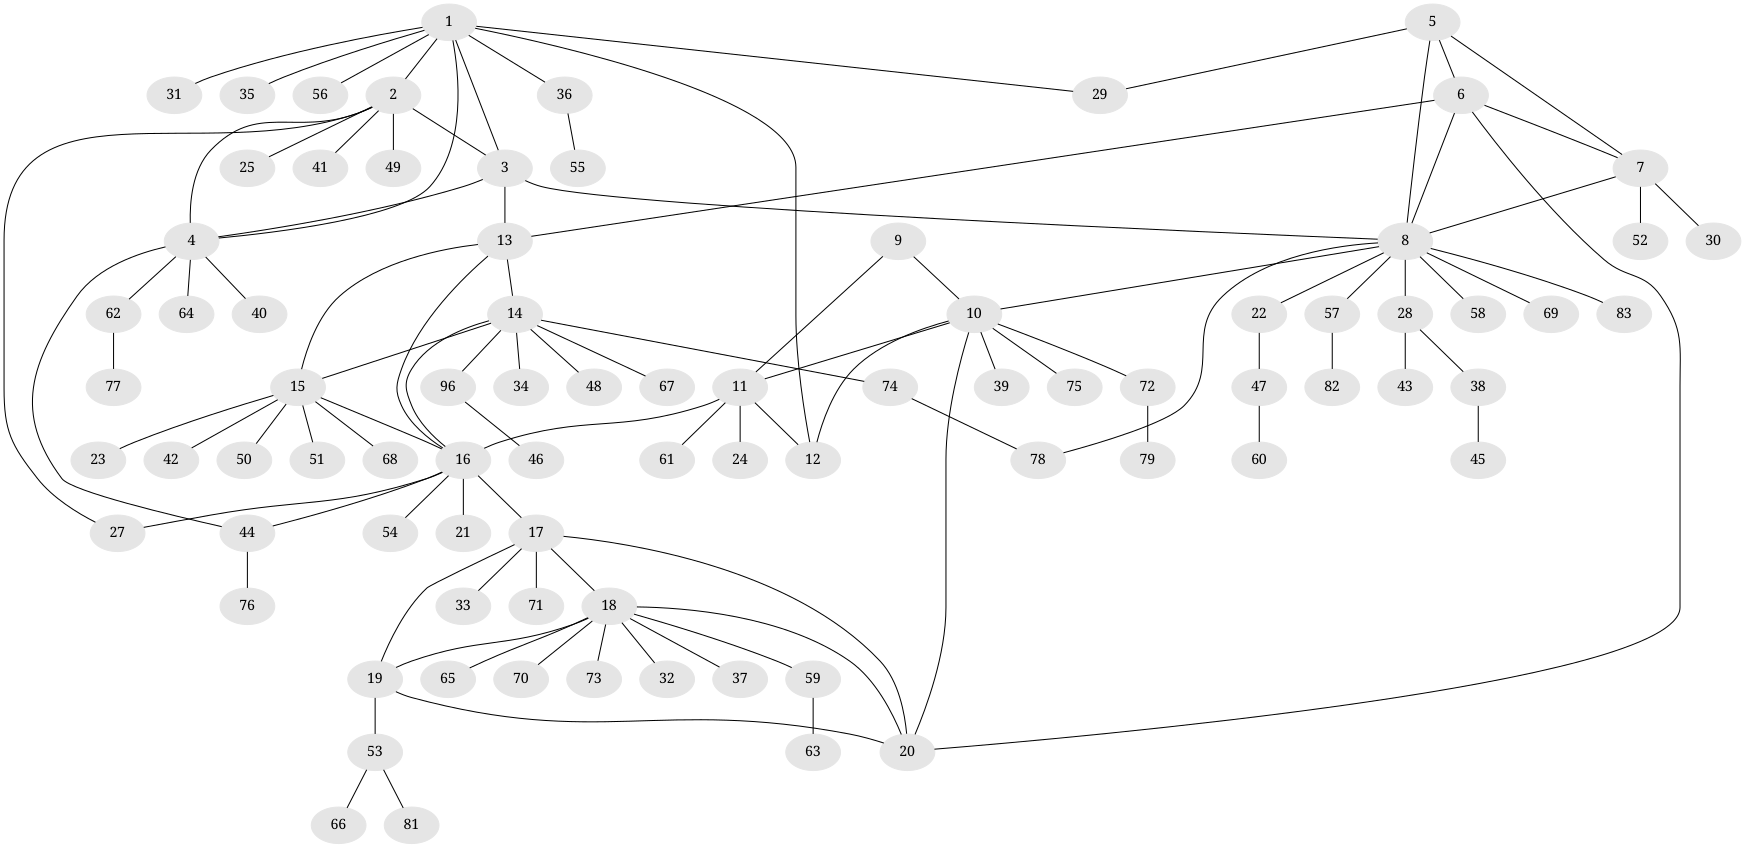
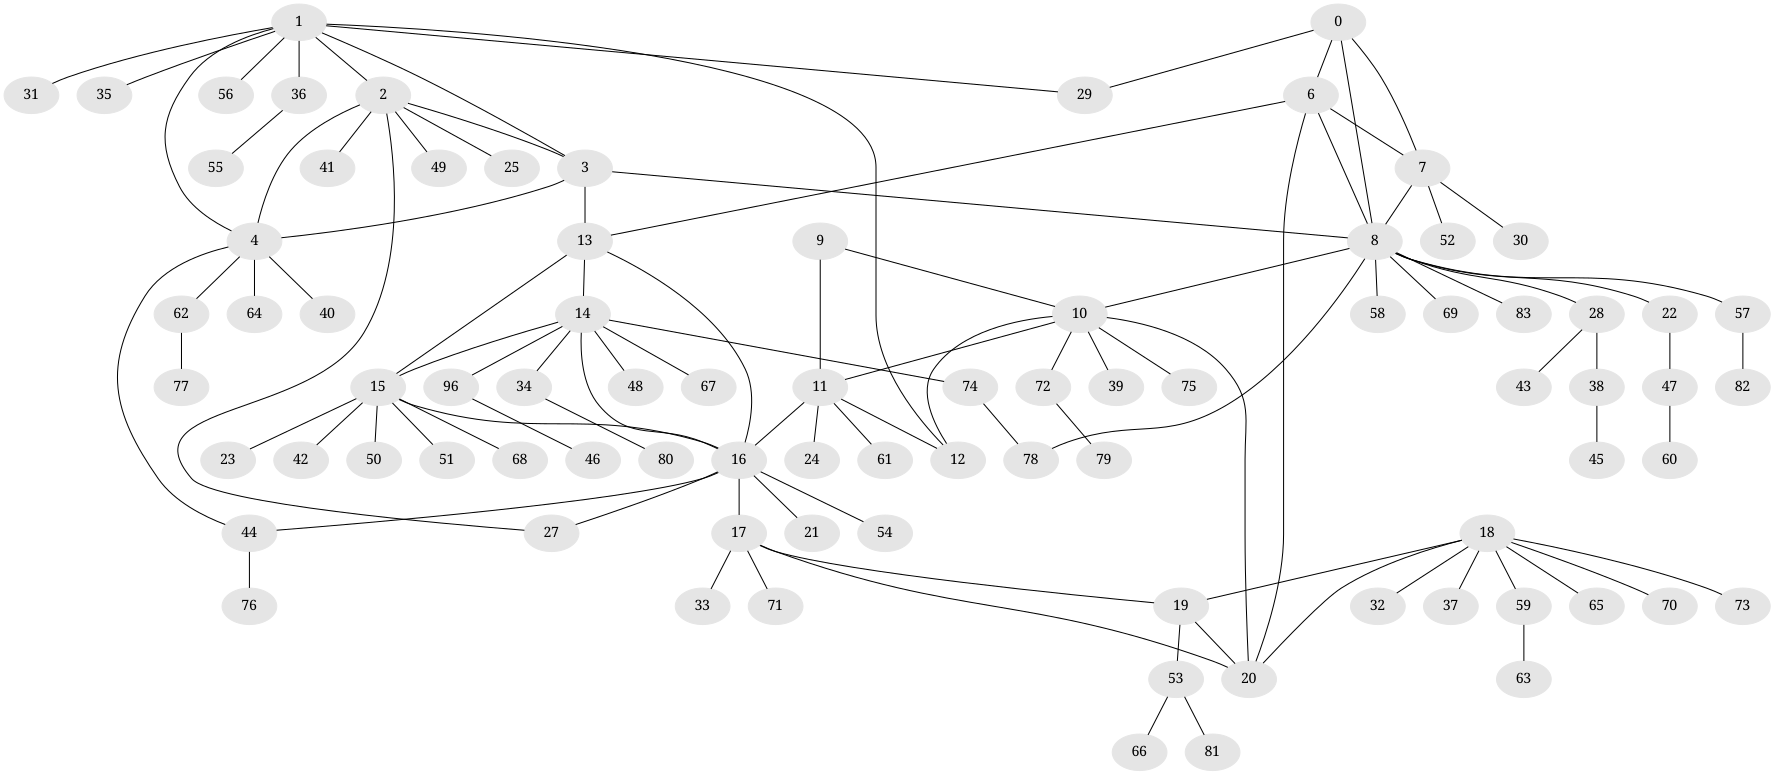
(1433, 22) -> (1338, 22)
none -> (666, 460)
(573, 570) -> none
